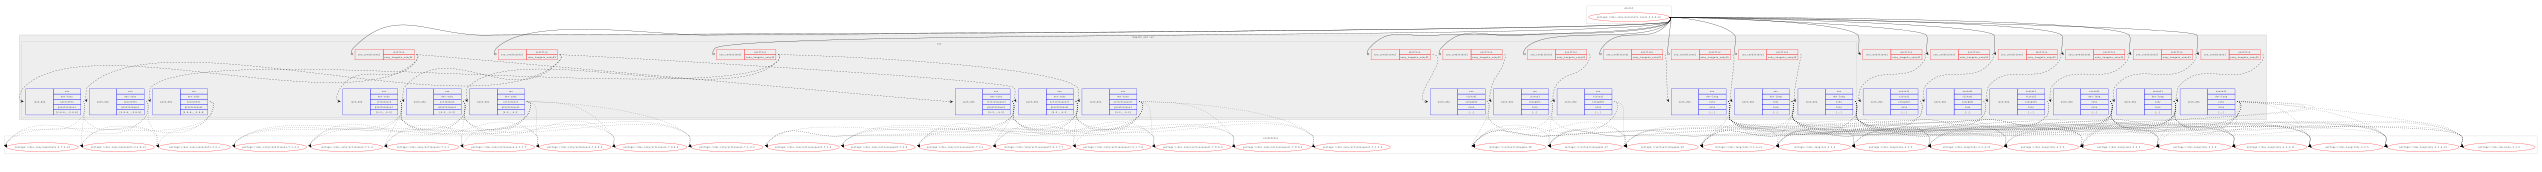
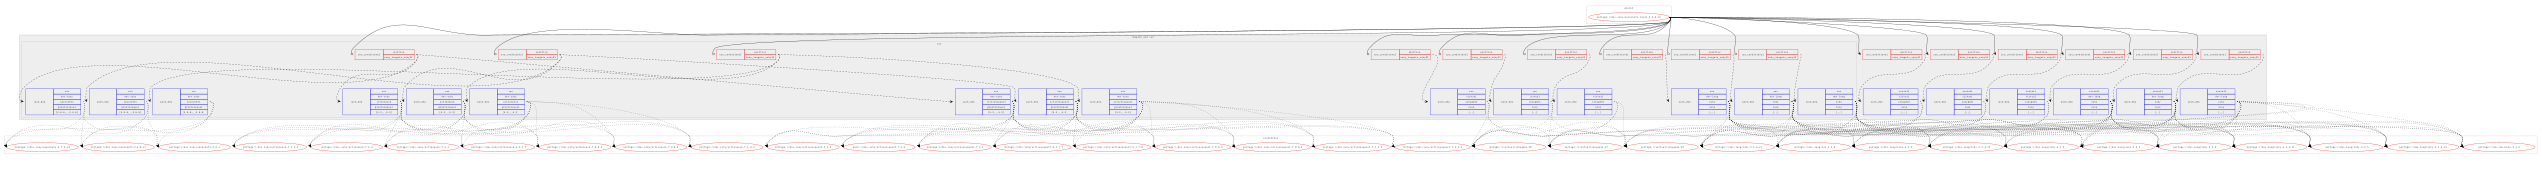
(271, 147) -> (271, 147)
(879, 147) -> (879, 147)
none -> (1432, 147)
